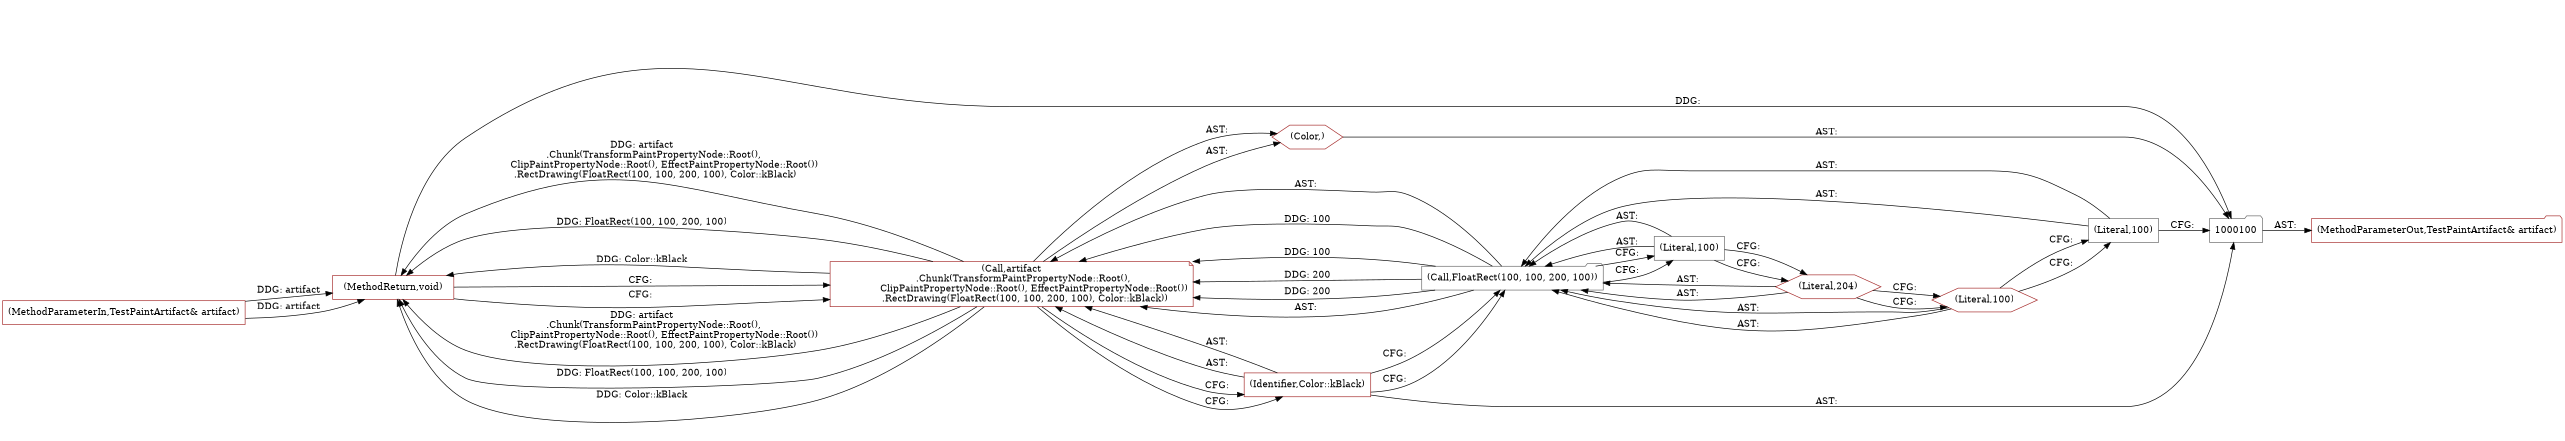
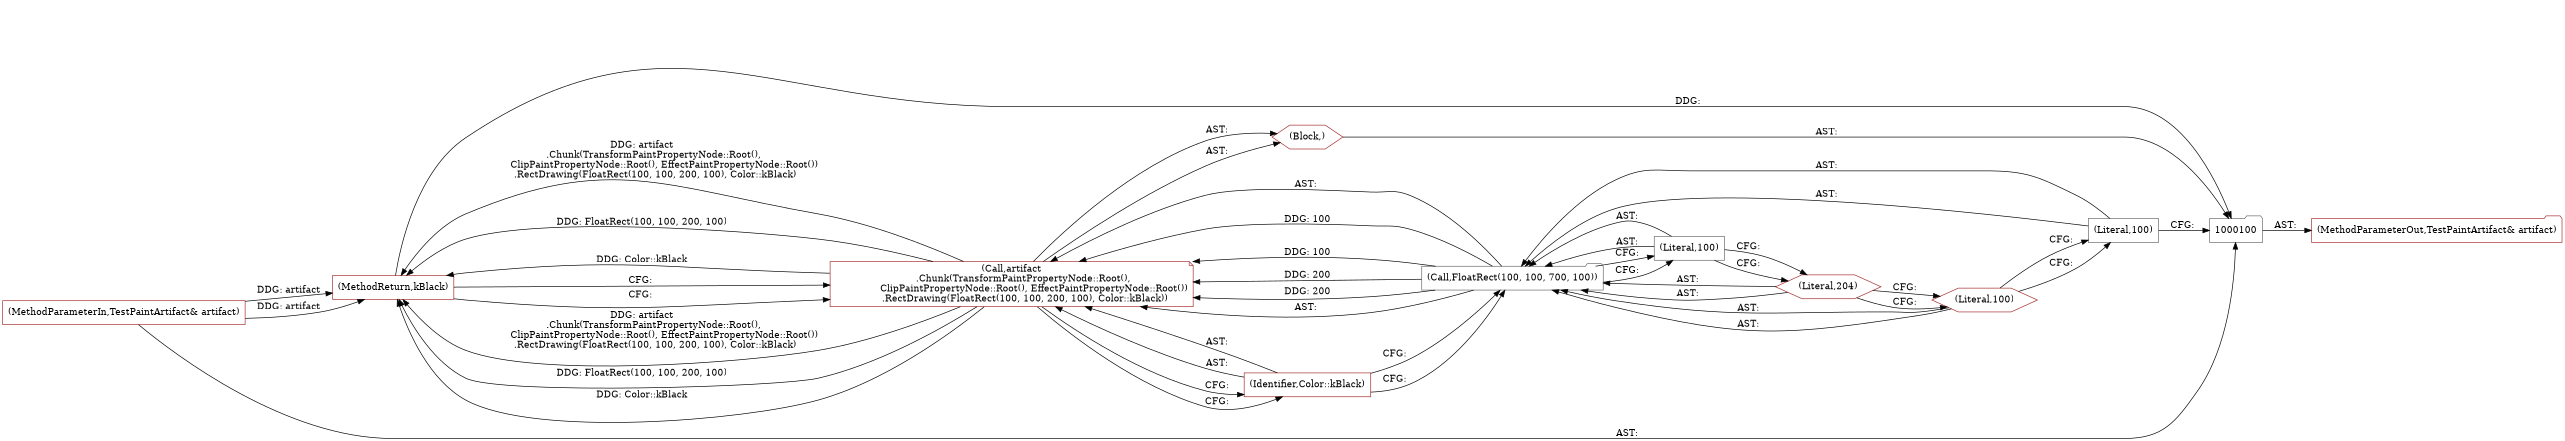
(1307, 137) -> (1307, 137)
(1512, 278) -> (1512, 278)
(393, 287) -> (393, 287)
(1850, 407) -> (1237, 438)
